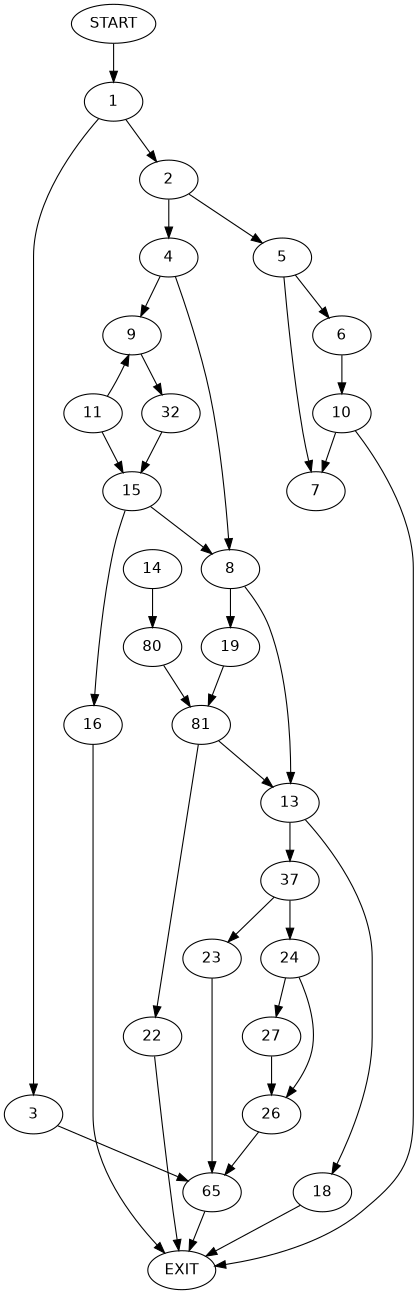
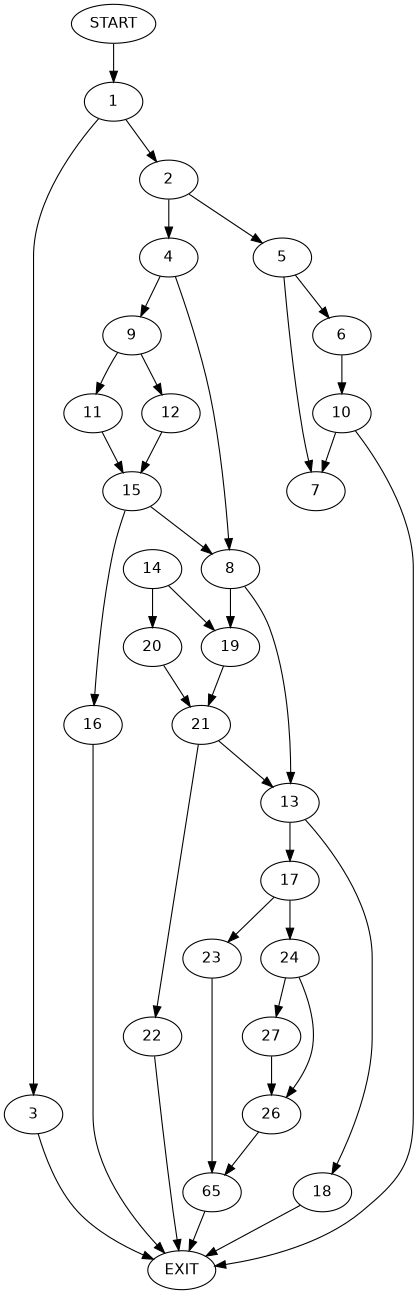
(116, 381) -> (109, 368)
(171, 413) -> (171, 413)
none -> (188, 604)
(153, 647) -> (153, 647)
(201, 725) -> (201, 725)
(290, 881) -> (290, 881)
(118, 1151) -> (75, 1208)
